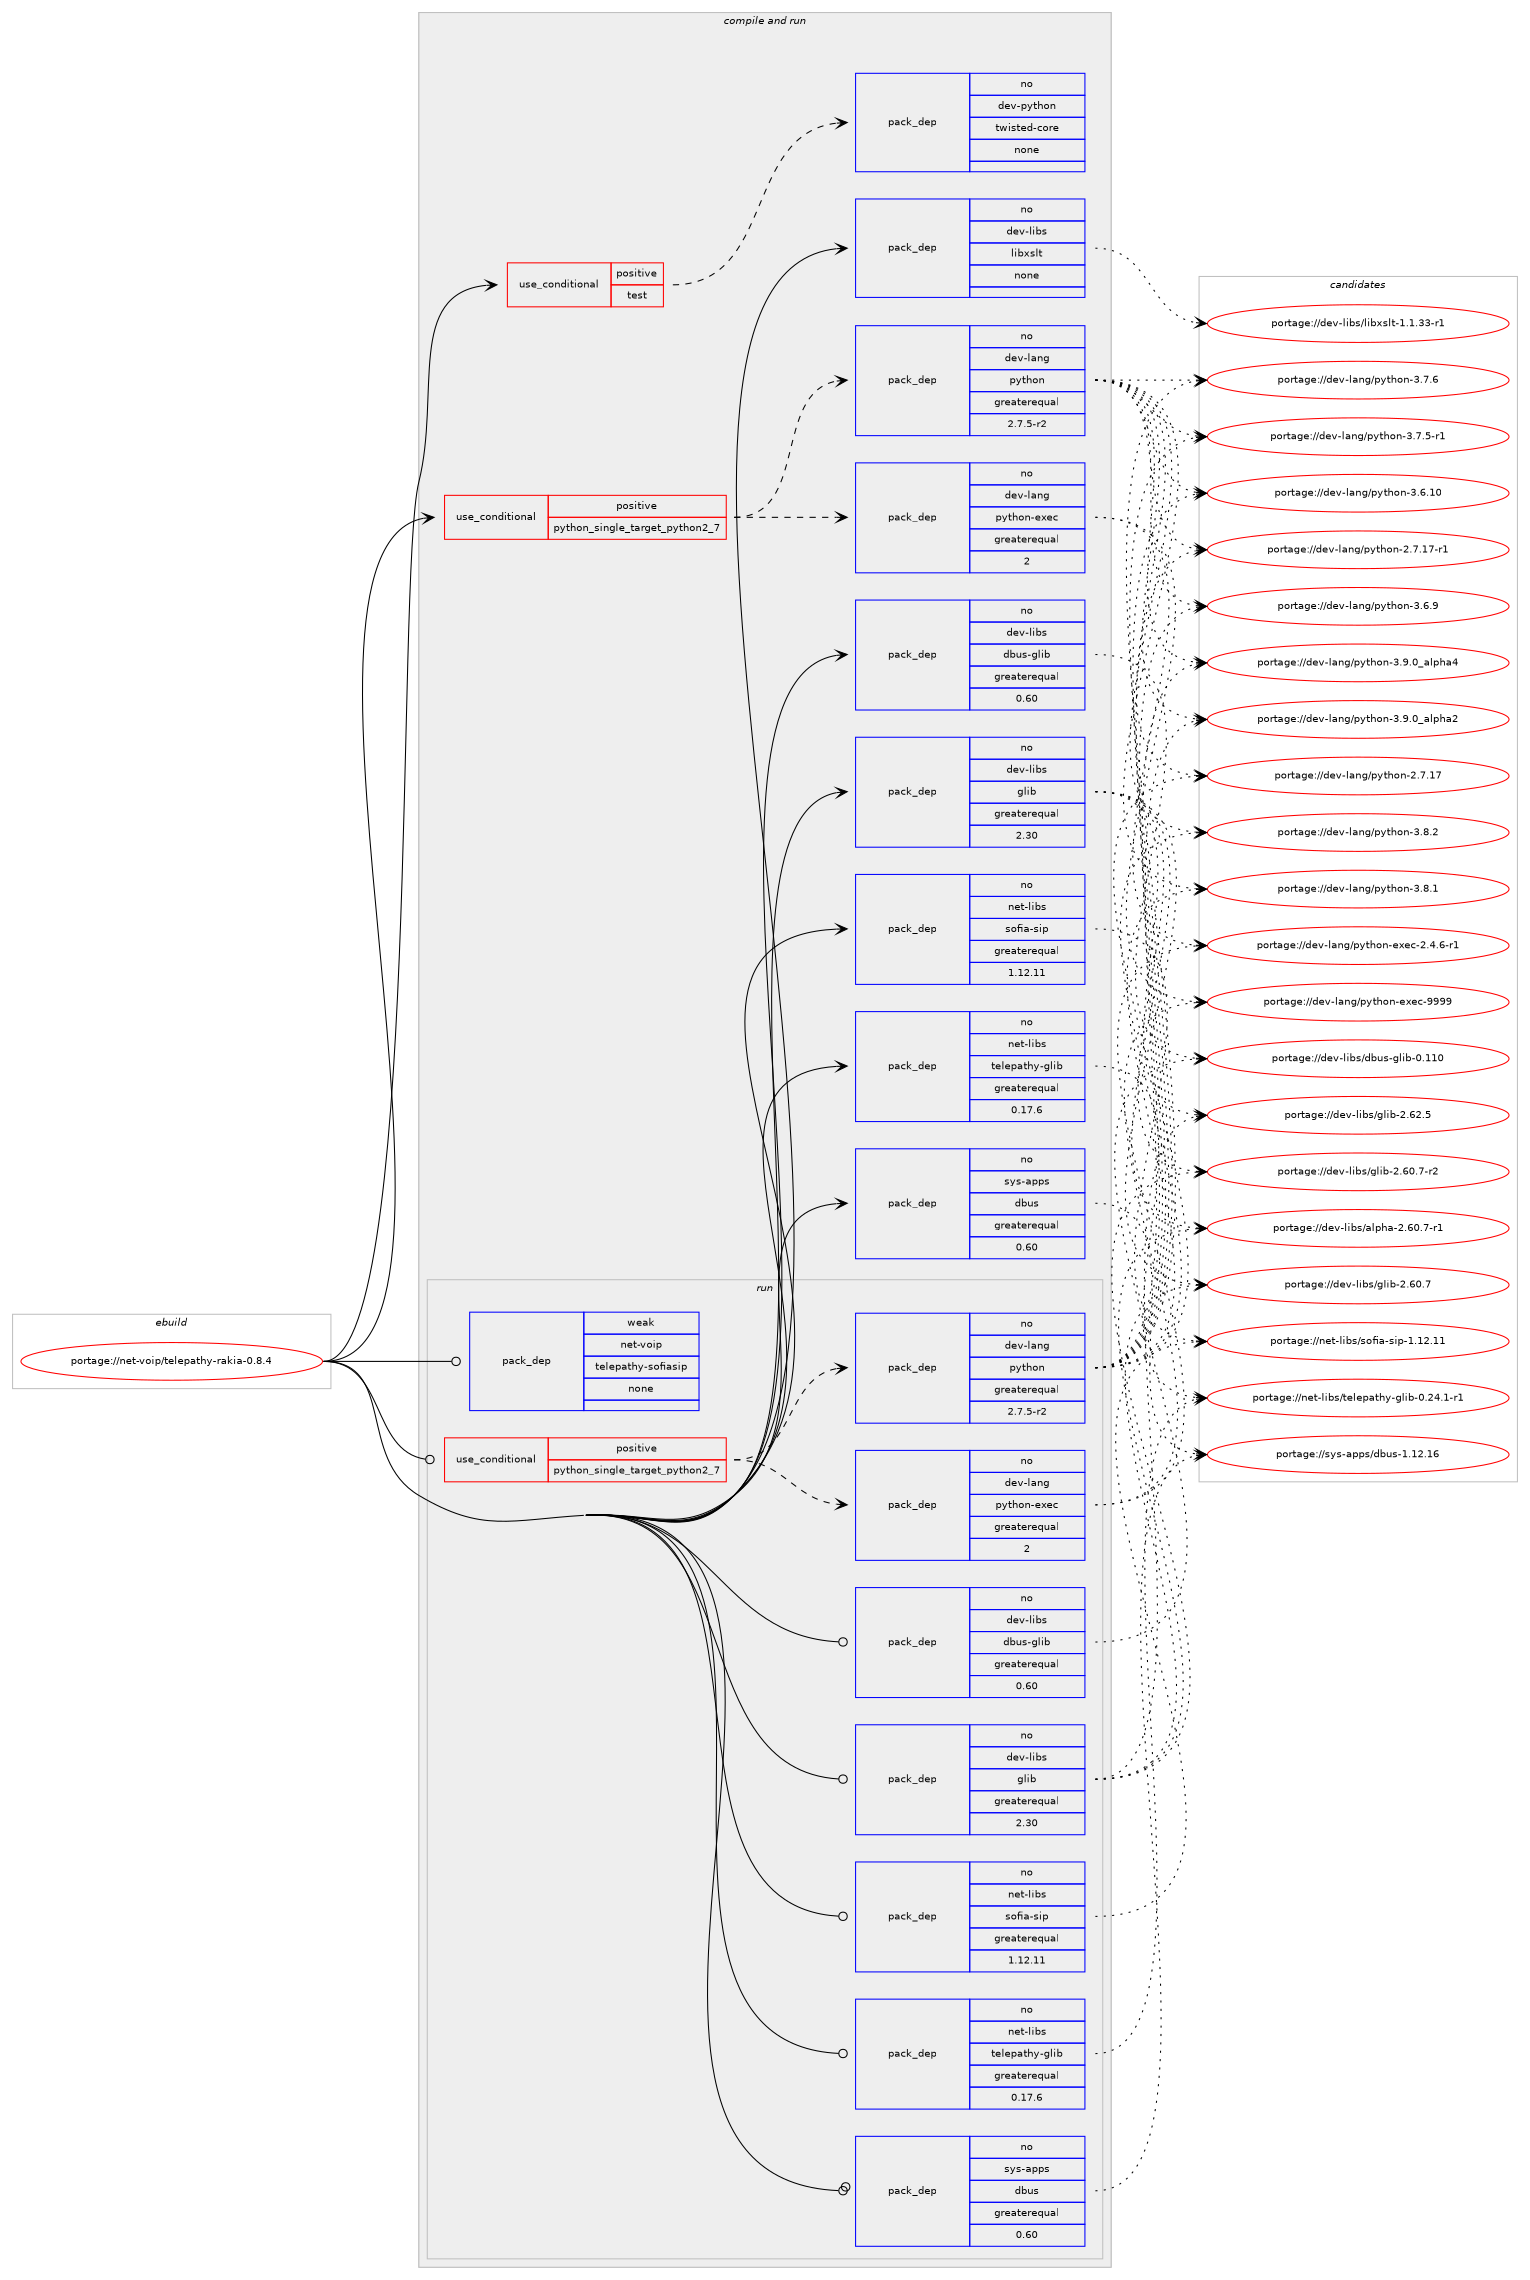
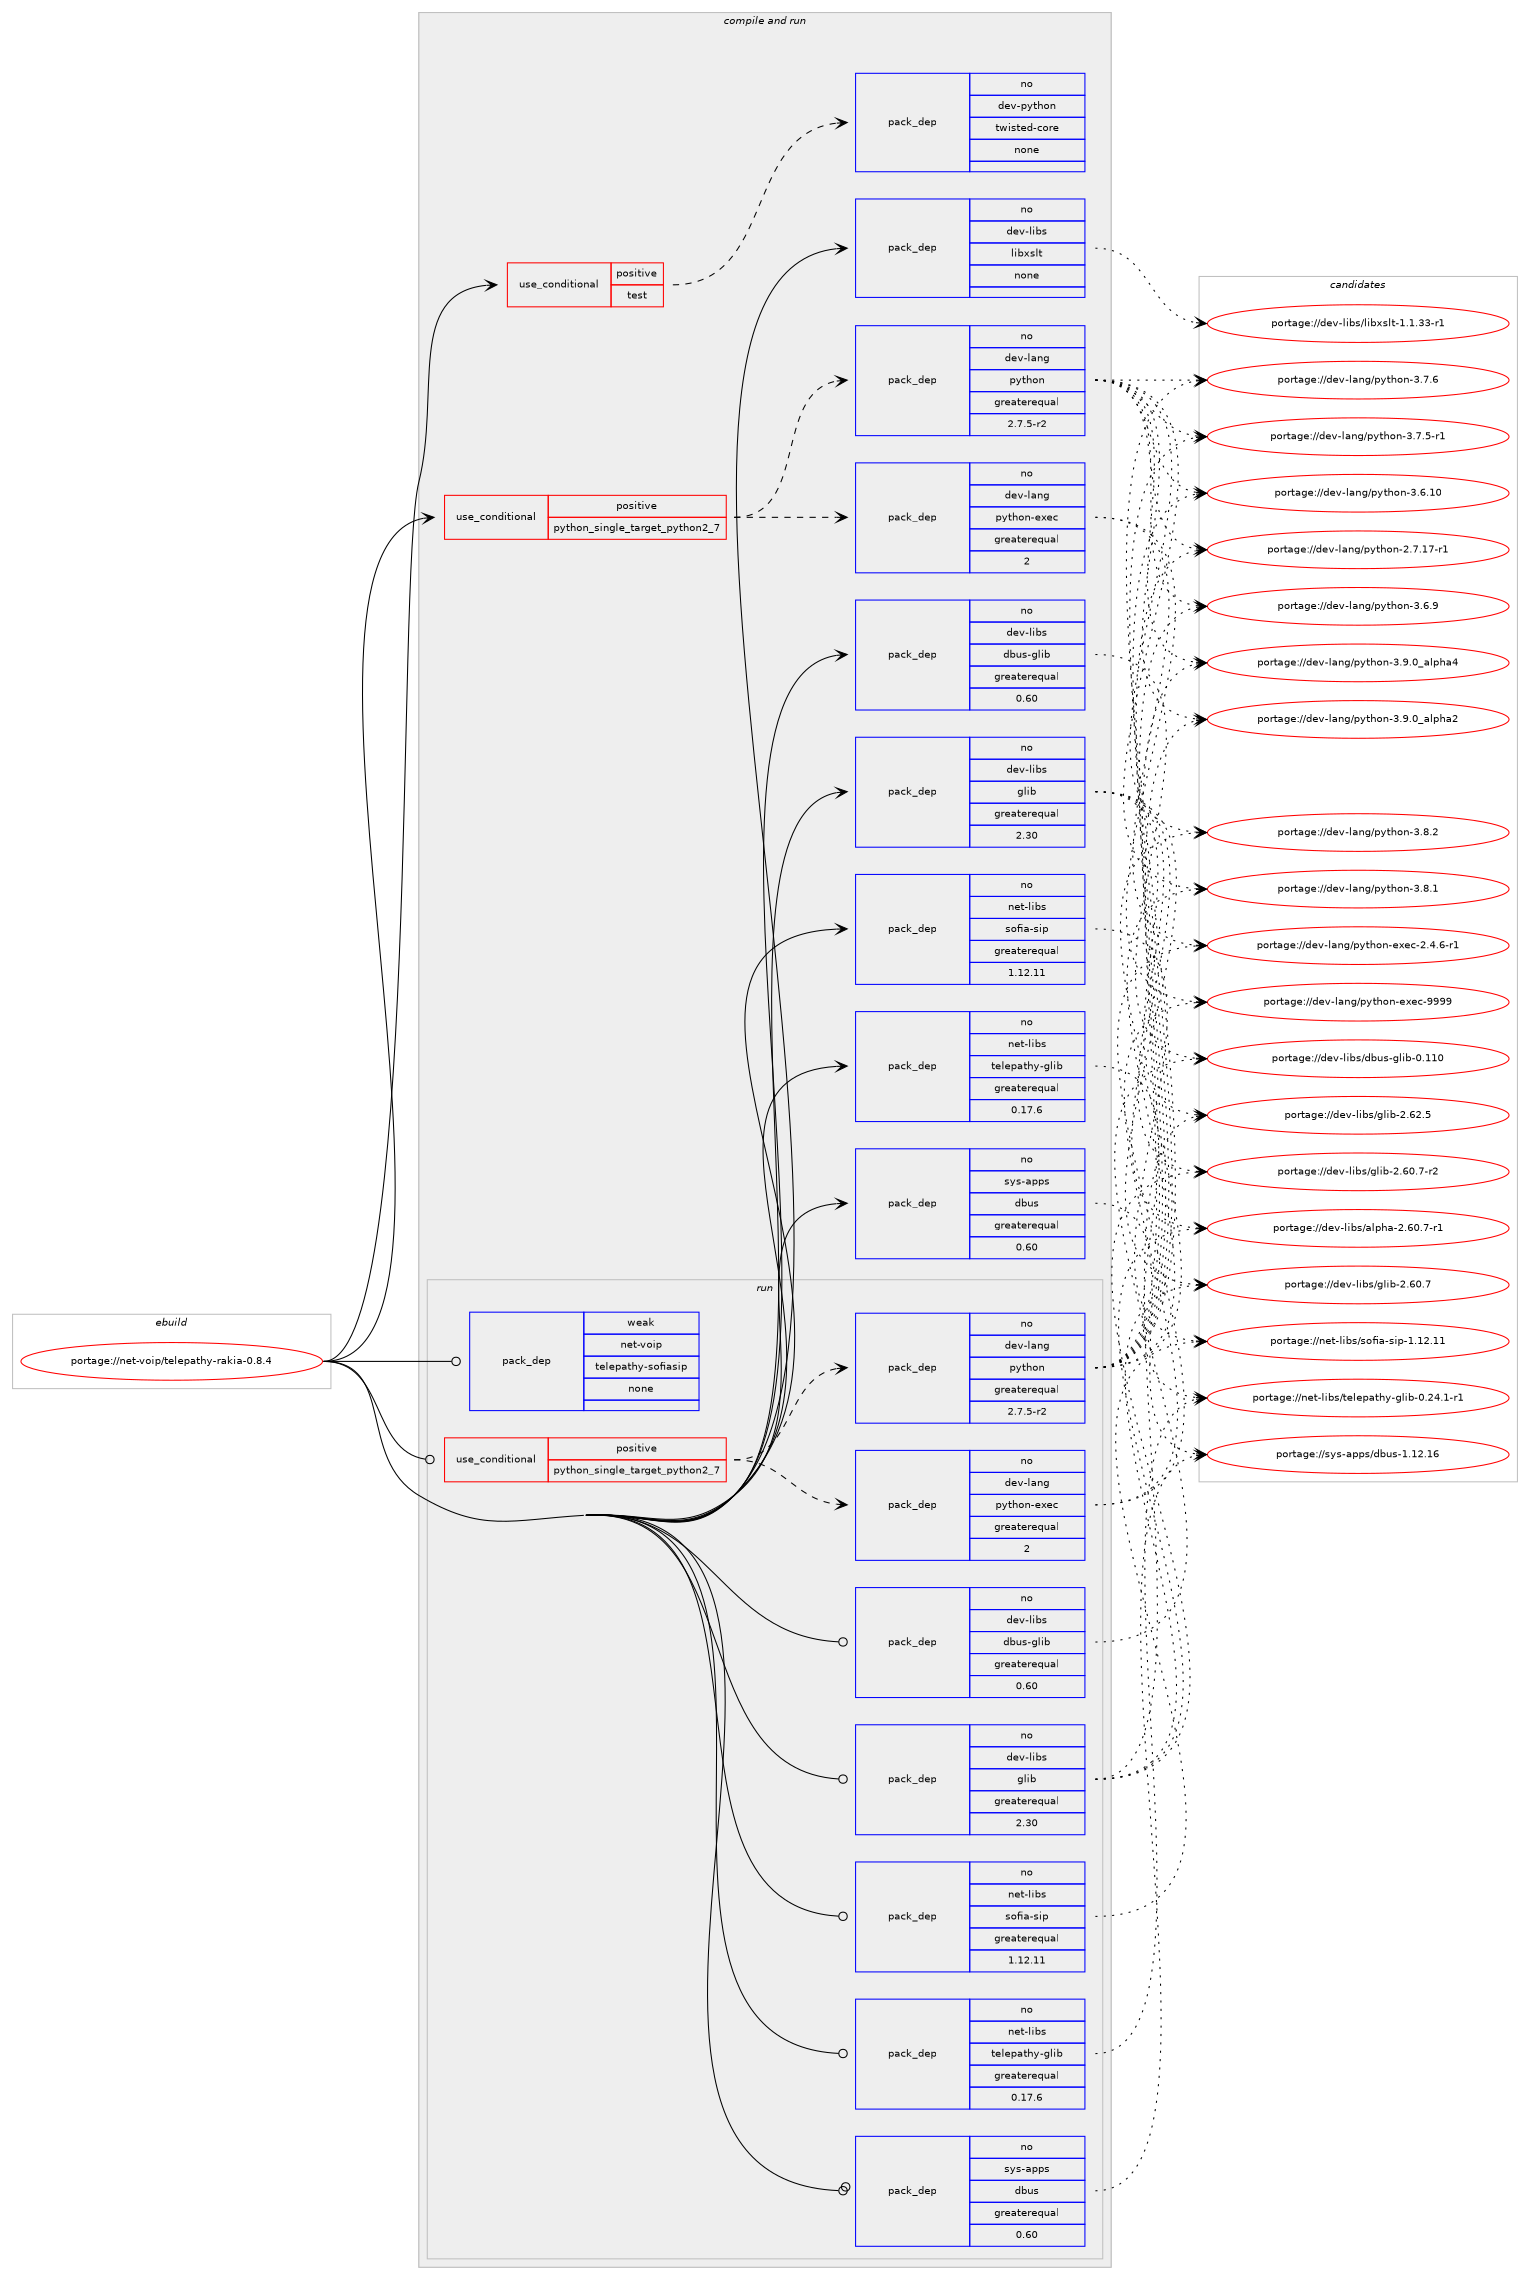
(1358, 776) -> none
